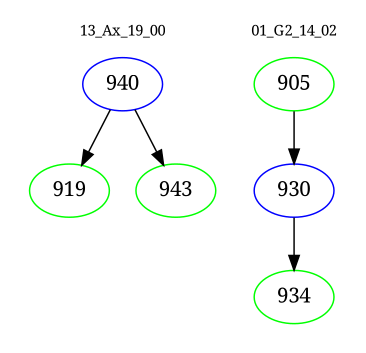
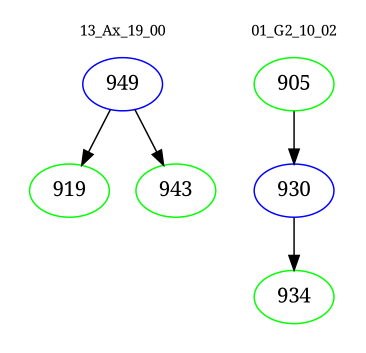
(294, 32) -> (294, 32)
(123, 84) -> (123, 84)
